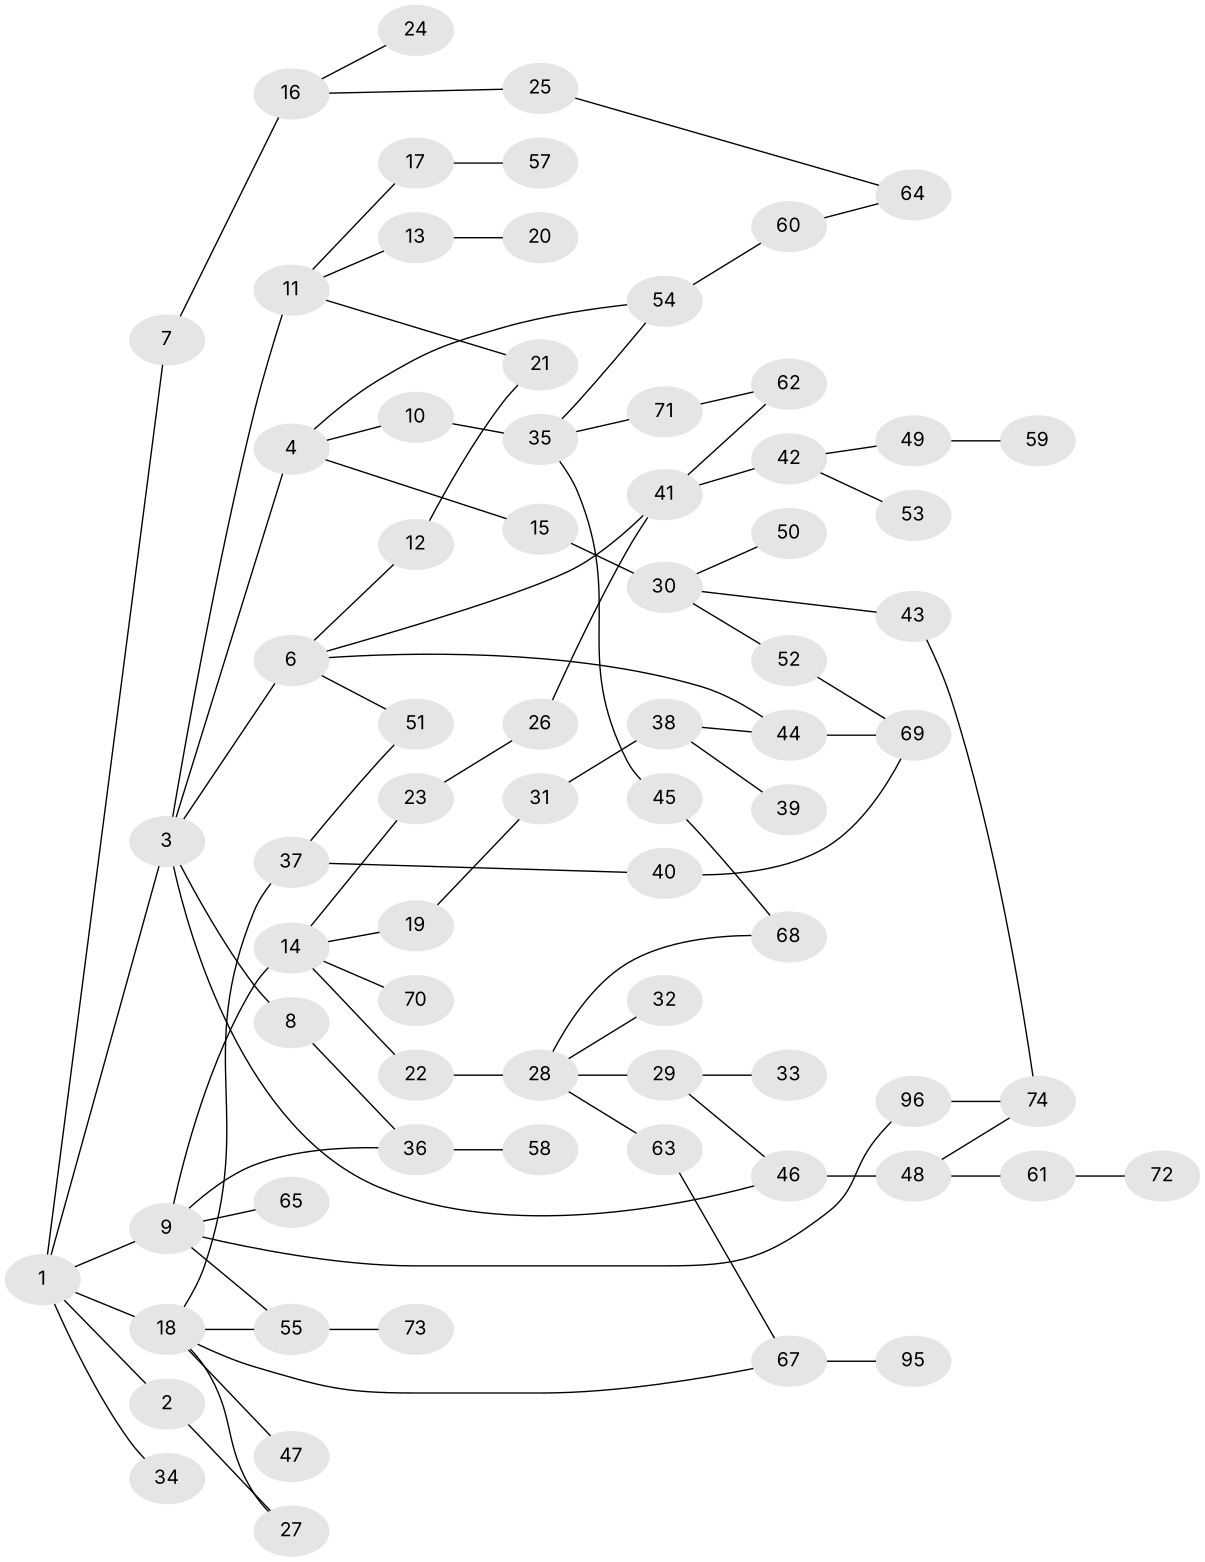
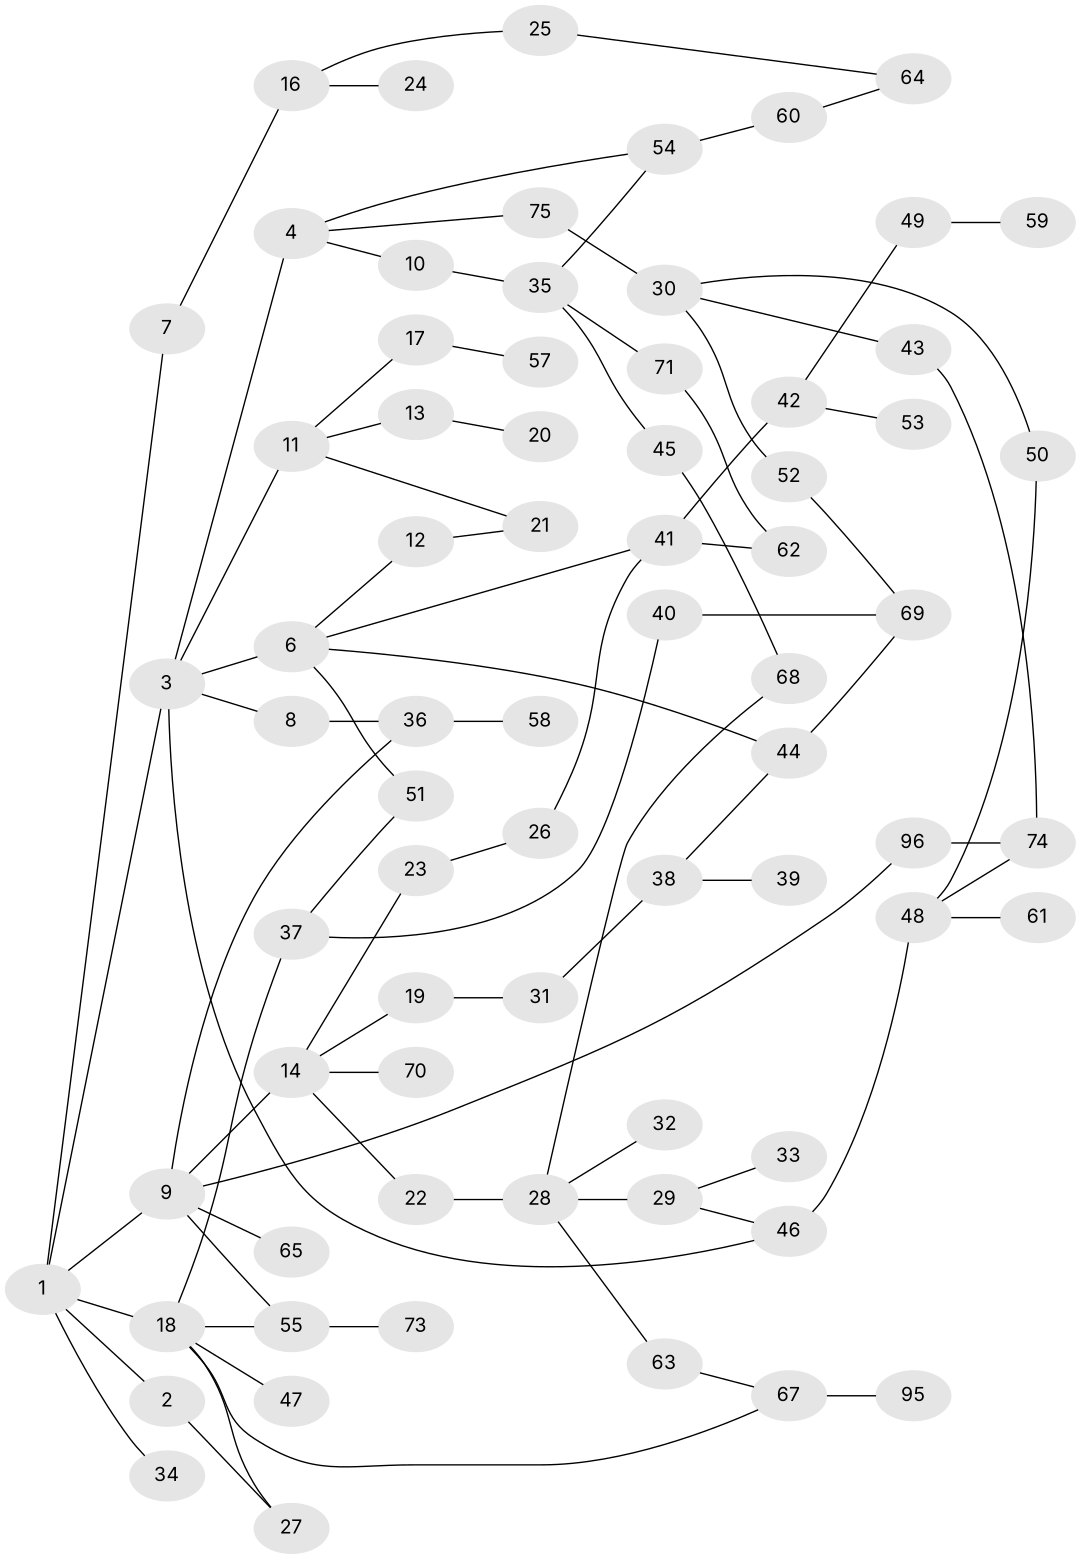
(540, 529) -> (540, 213)
none -> (1012, 696)
(1162, 1176) -> none
